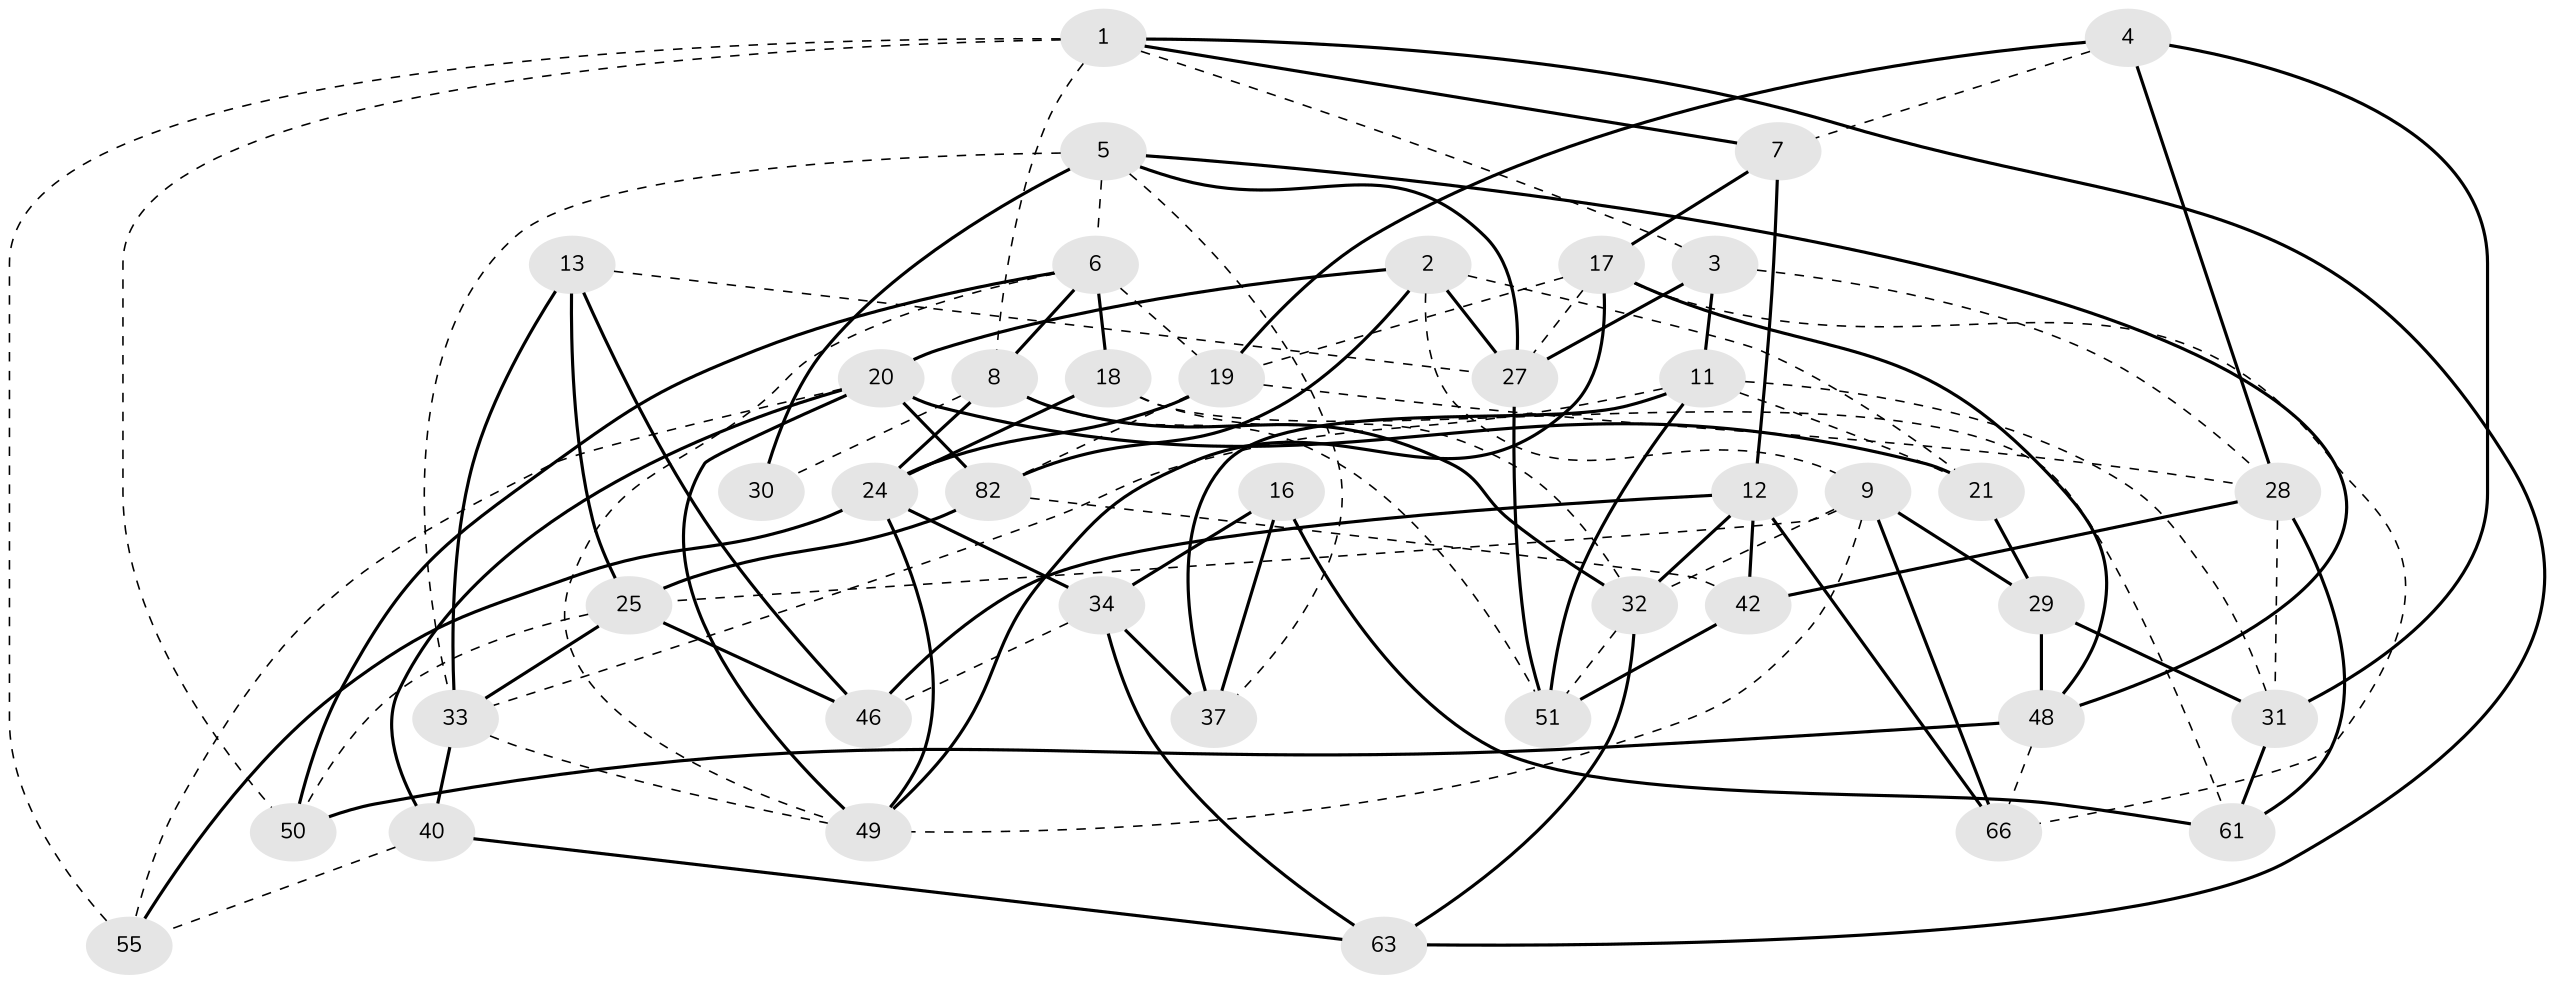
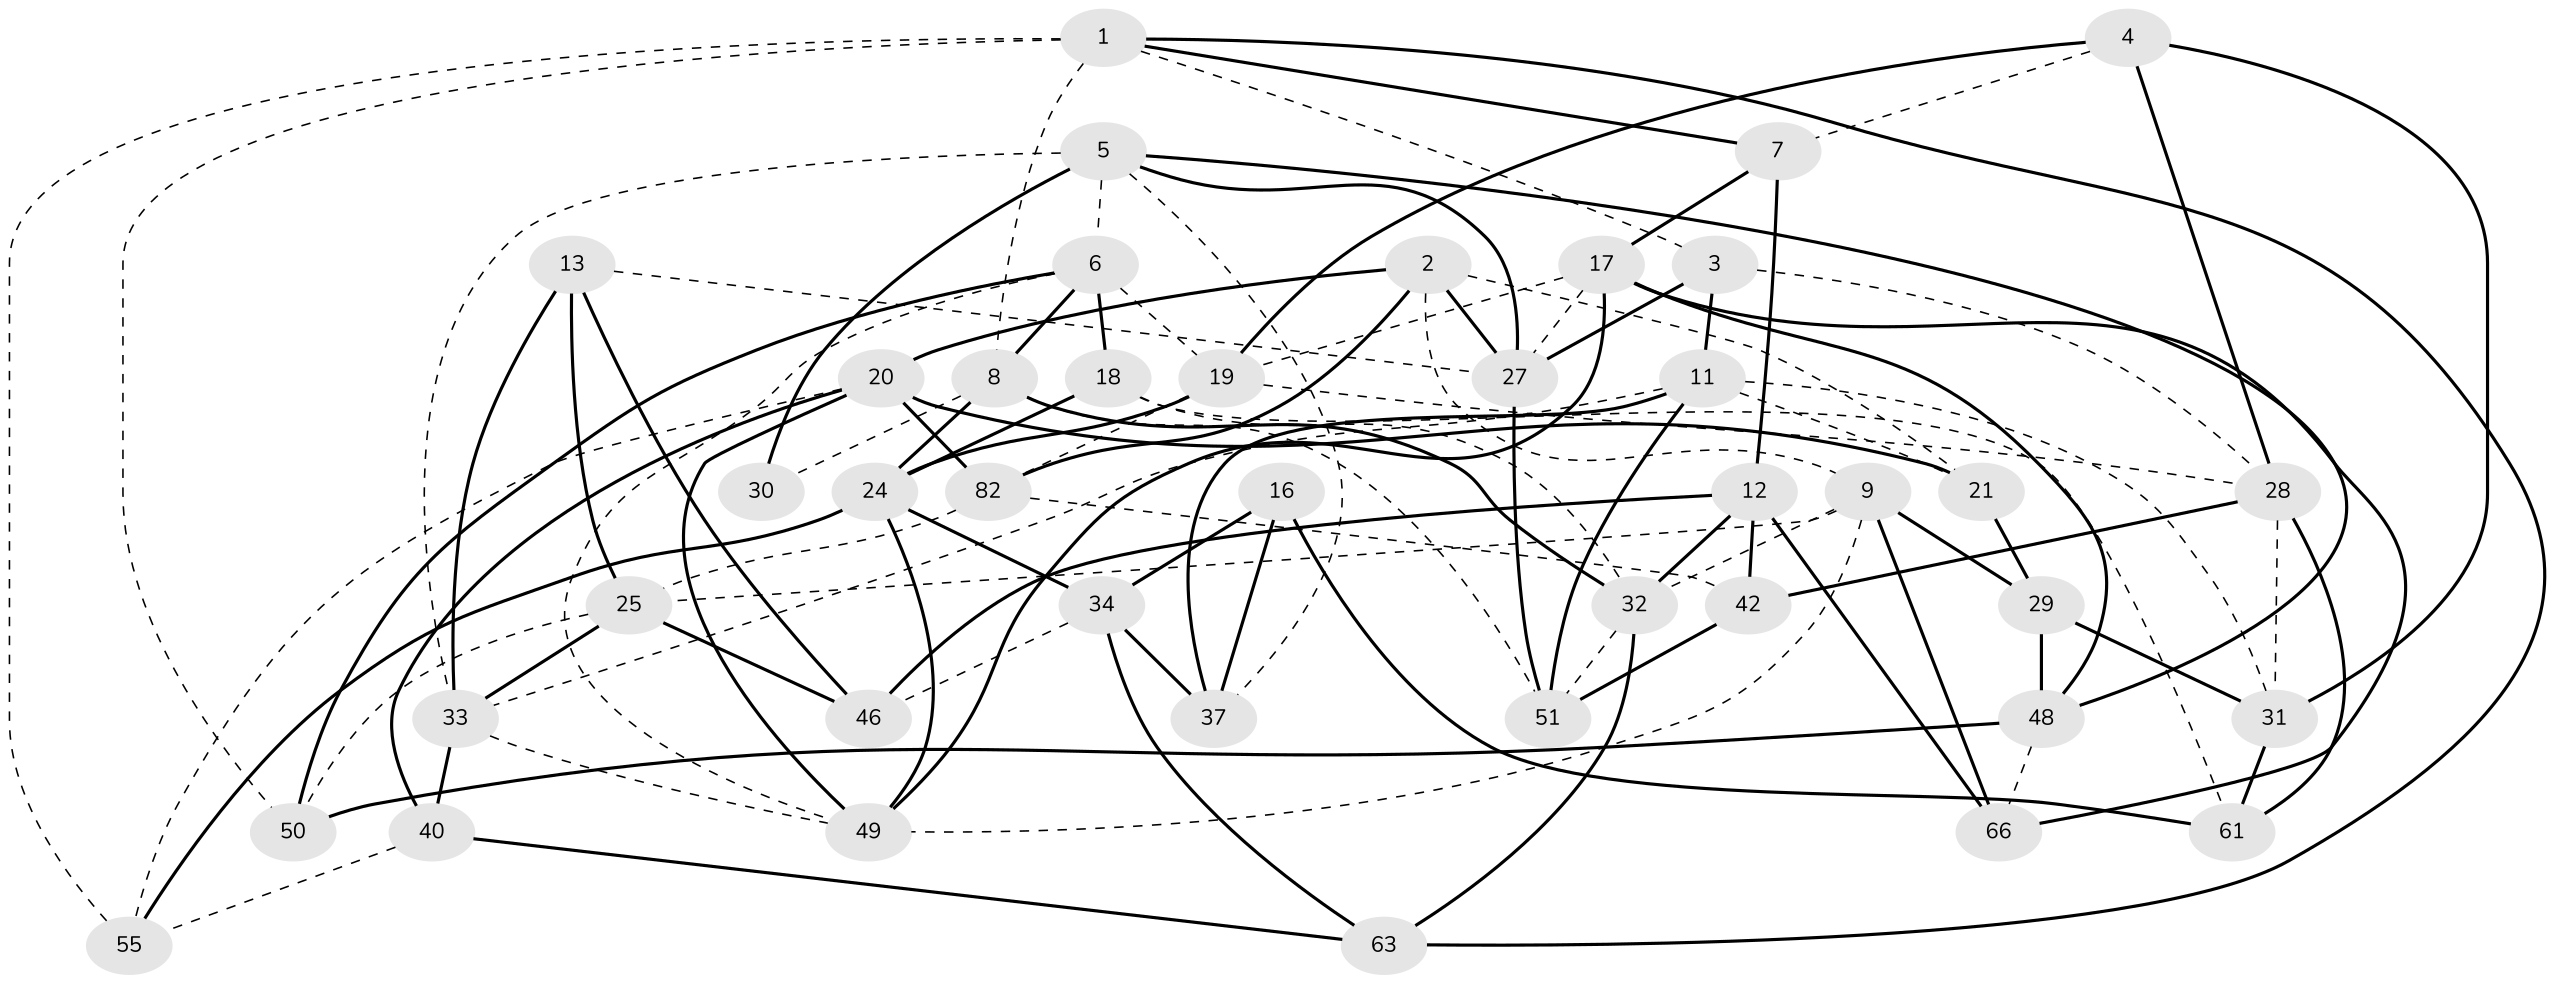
(2363, 495) -> (2363, 495)
(810, 550) -> (810, 550)
